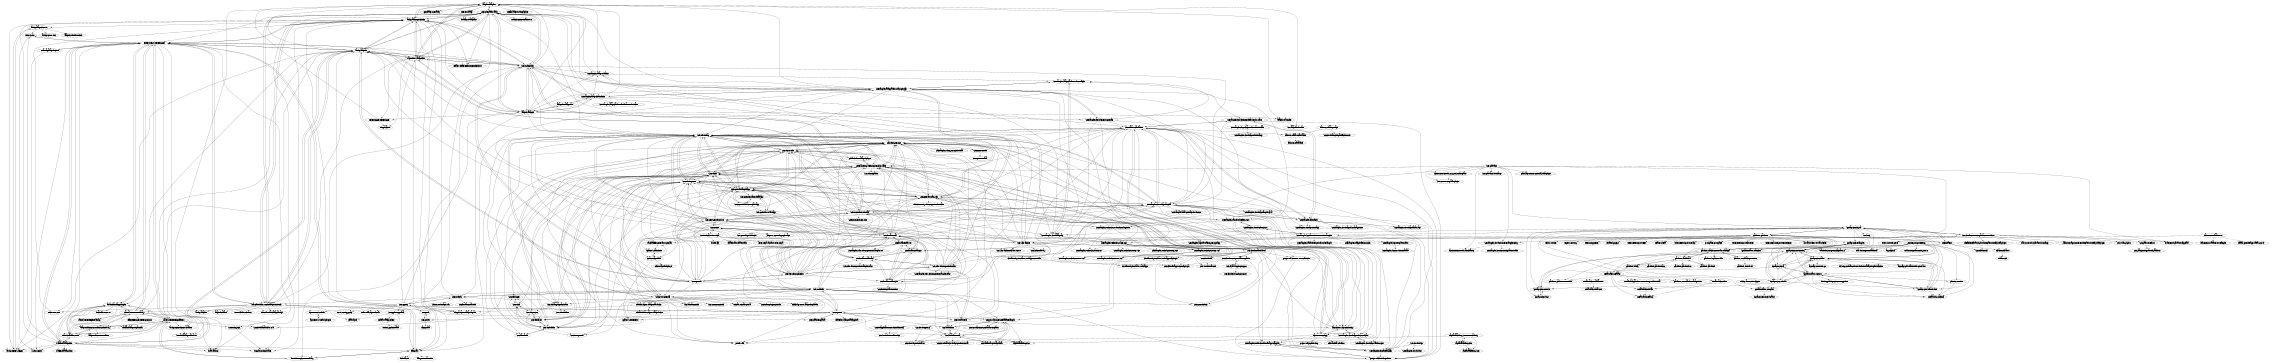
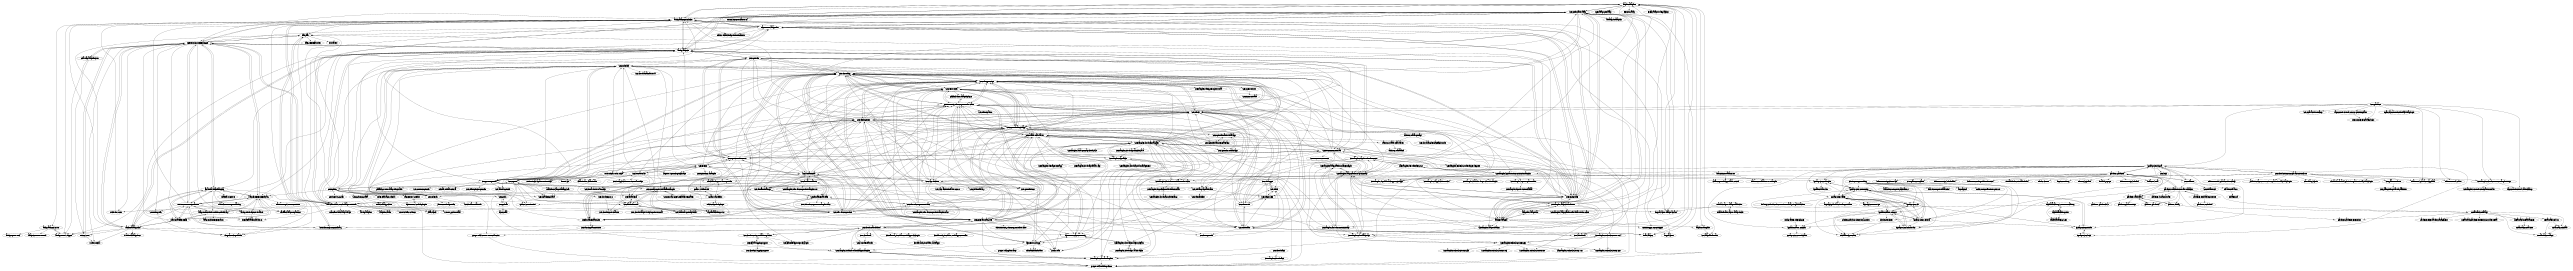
(35, 31) -> (76, 146)
(1045, 220) -> (980, 165)
(1751, 251) -> (1820, 189)
(219, 324) -> (271, 24)
